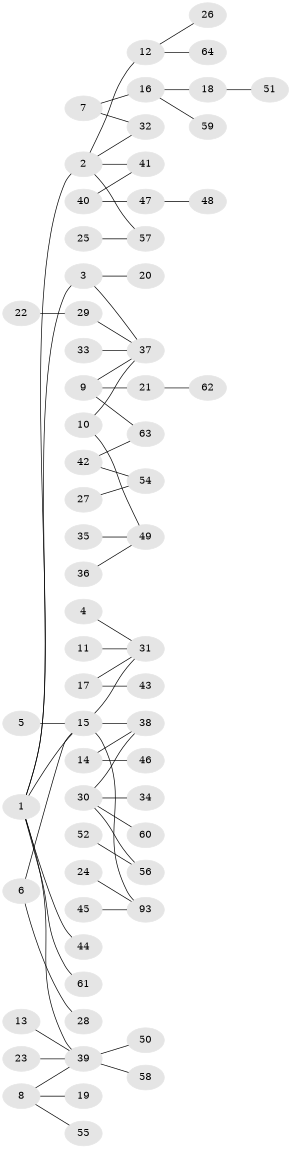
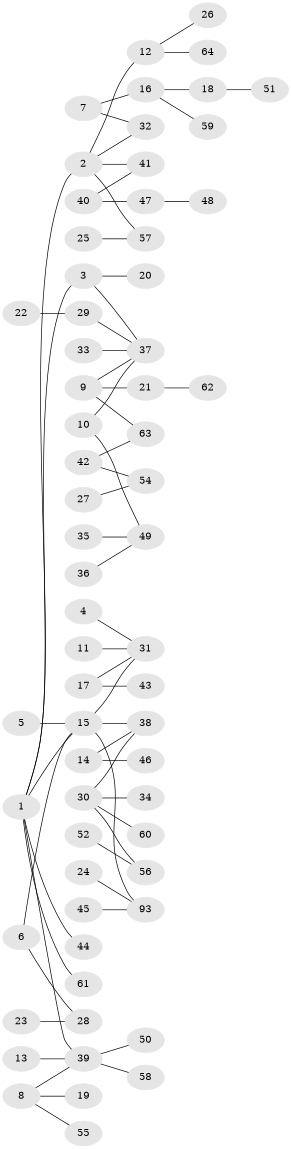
(53, 1059) -> (53, 1022)
